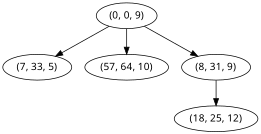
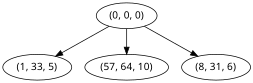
(127, 16) -> (127, 16)
(37, 67) -> (37, 67)
(216, 67) -> (216, 67)
(216, 119) -> none
